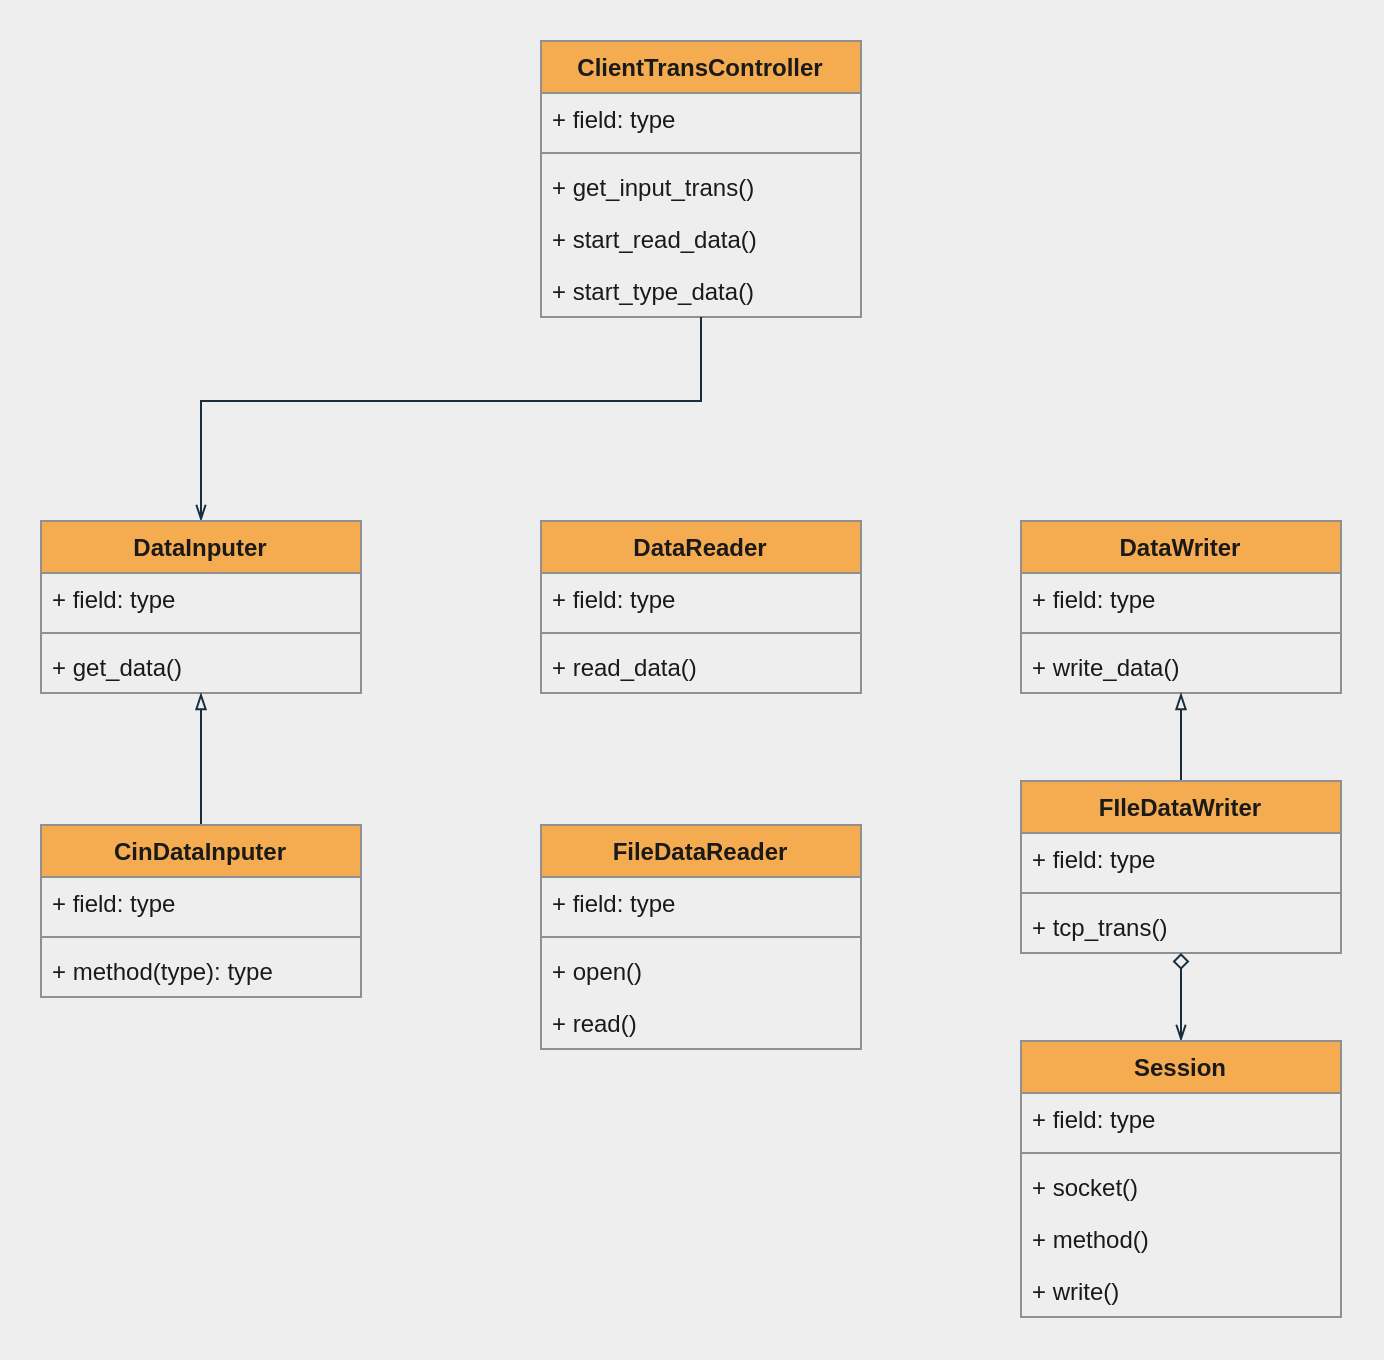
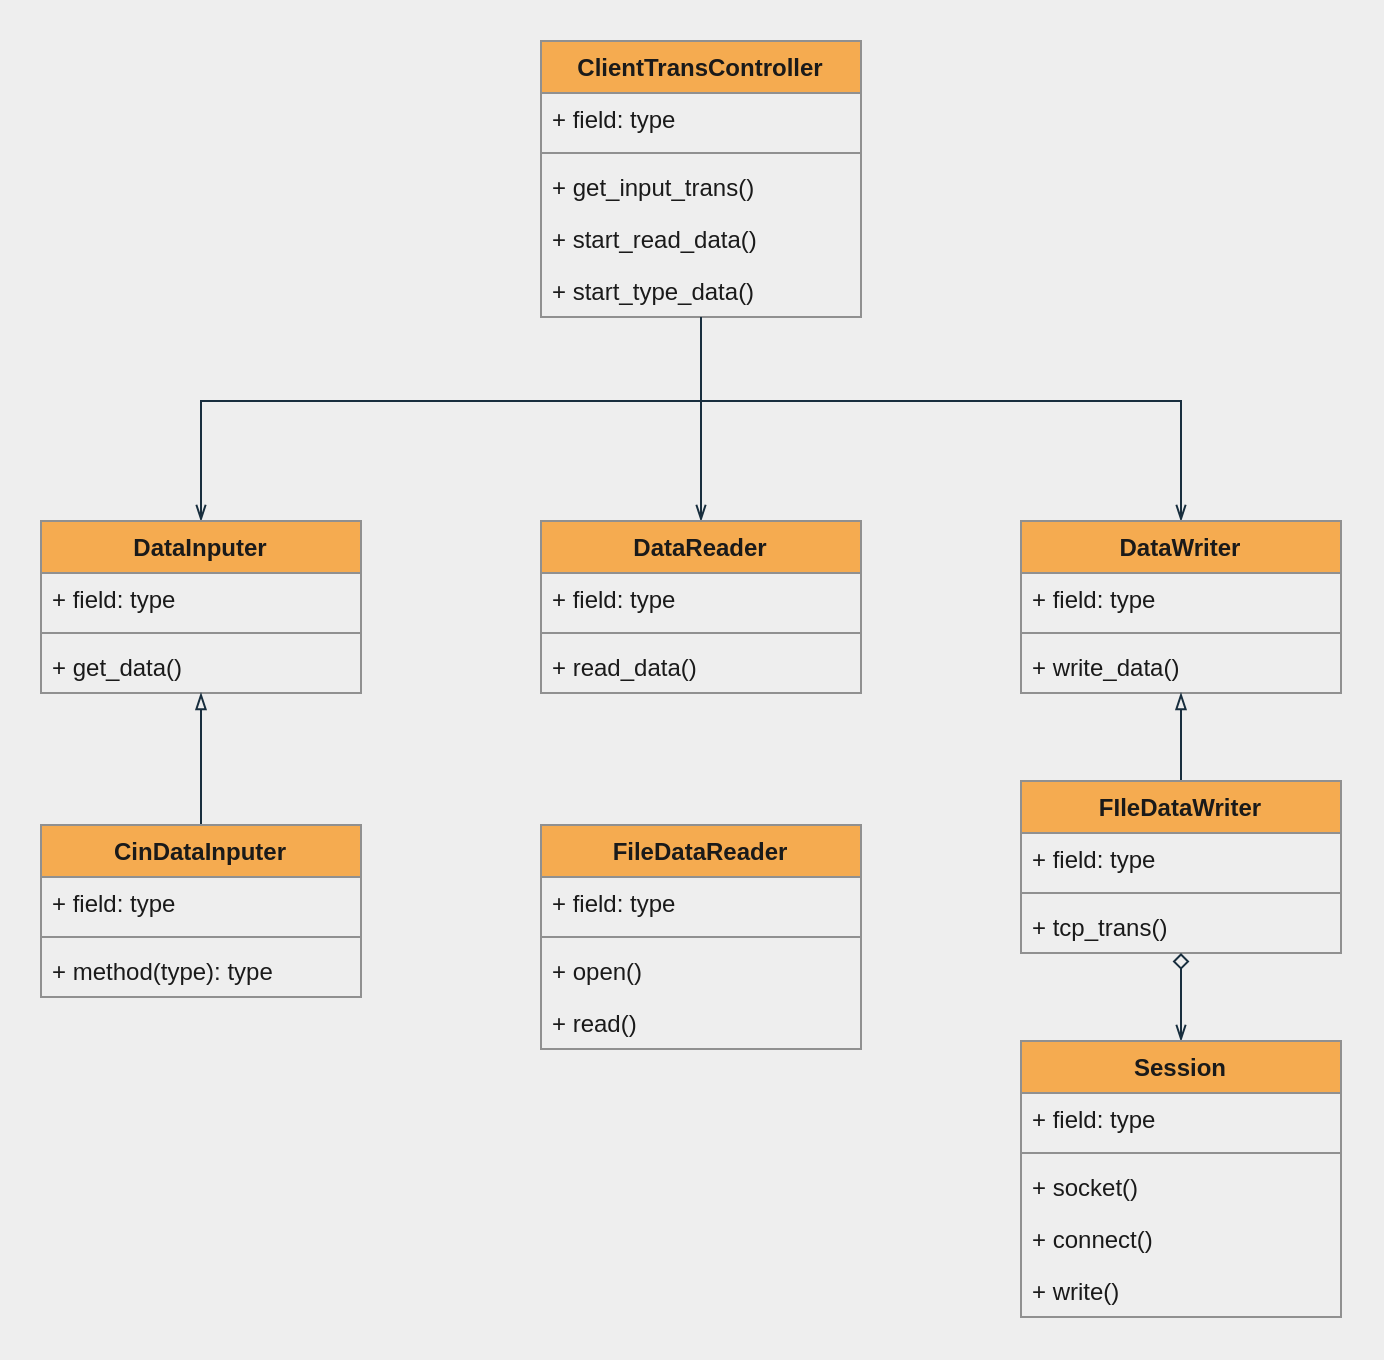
none -> (1000, 401)
none -> (701, 461)
(1096, 1240) -> (1103, 1240)
